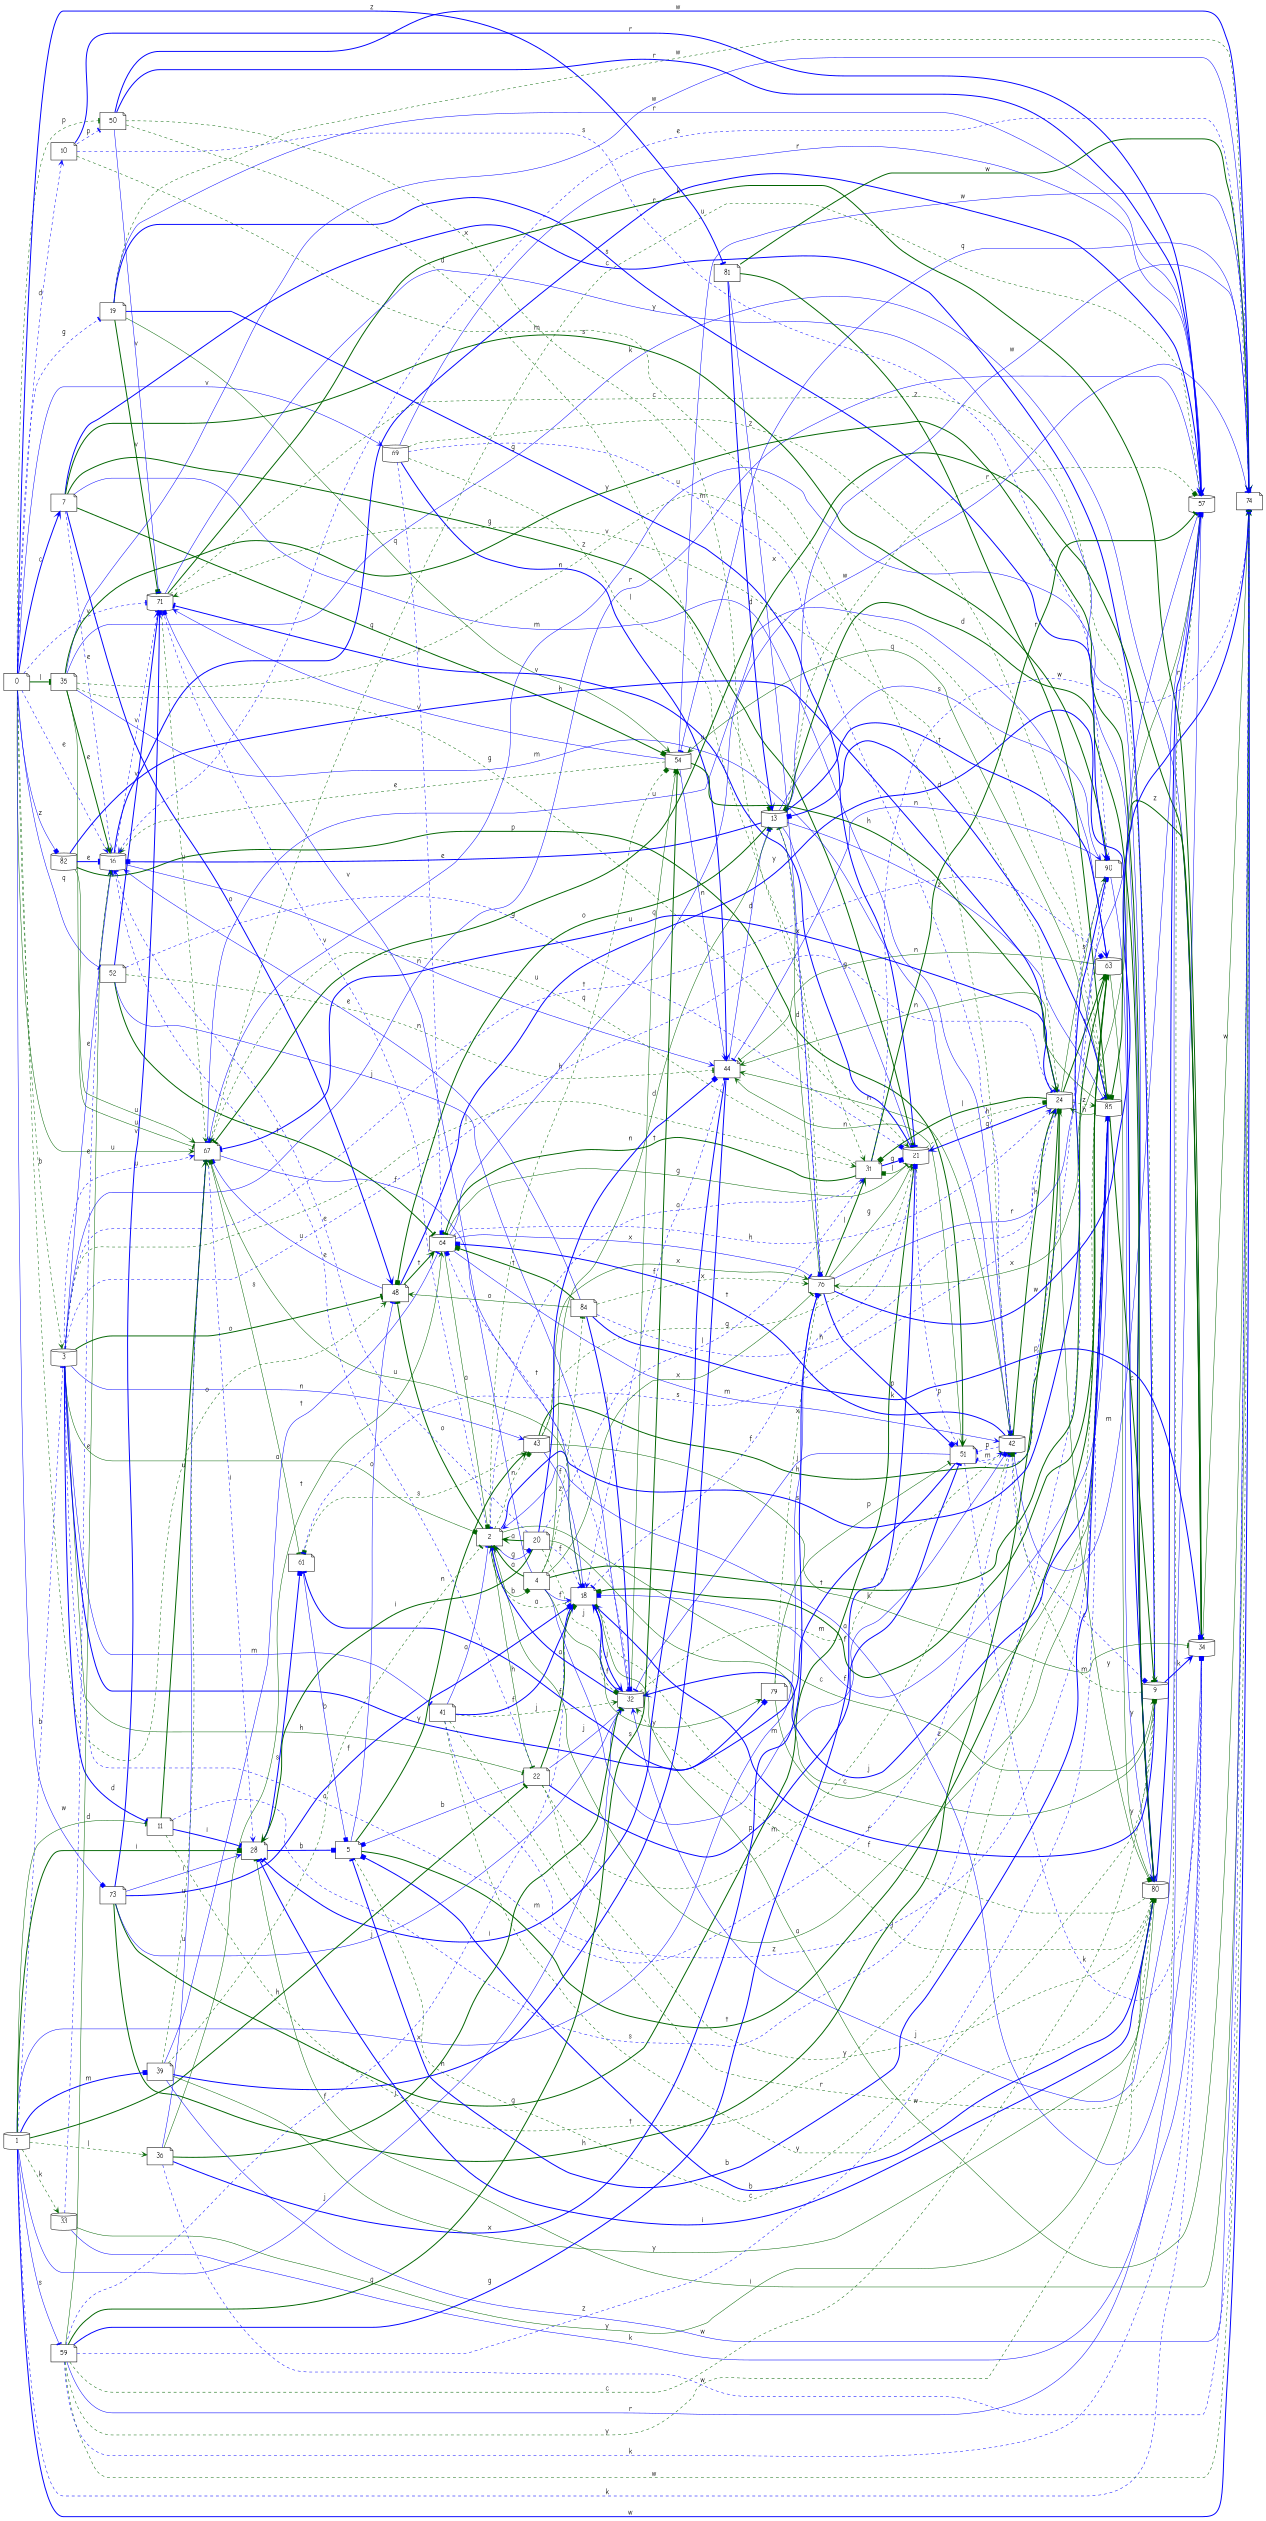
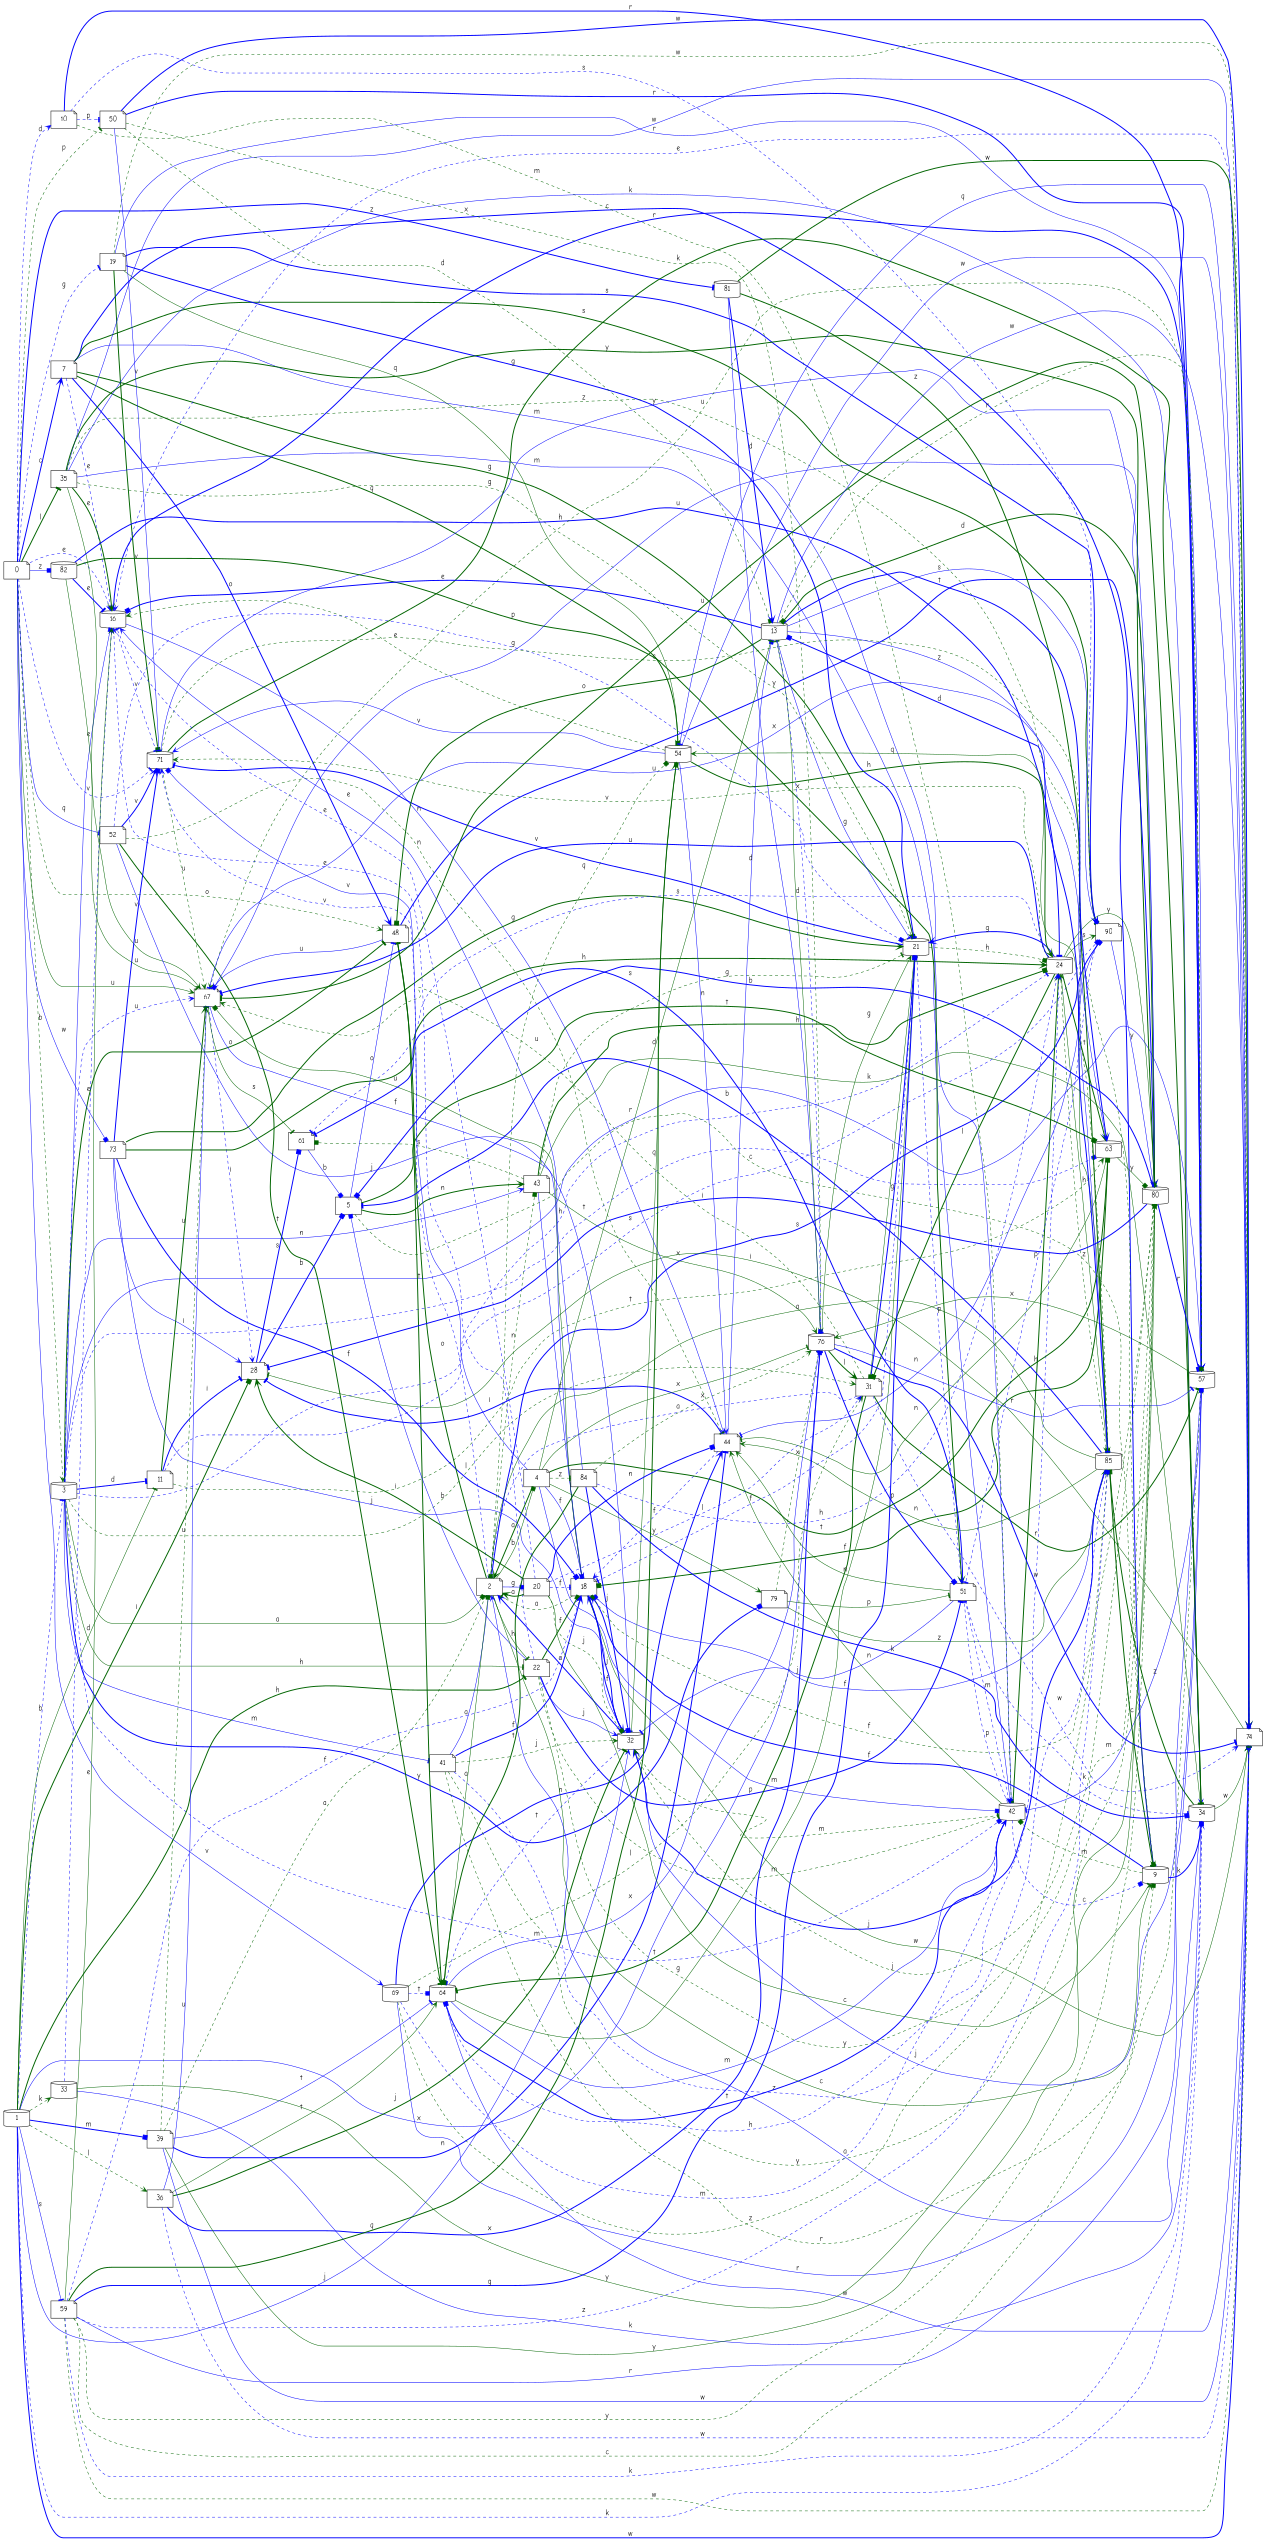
(727, 273) -> (727, 289)
(492, 1301) -> none
(537, 1444) -> (537, 1184)
